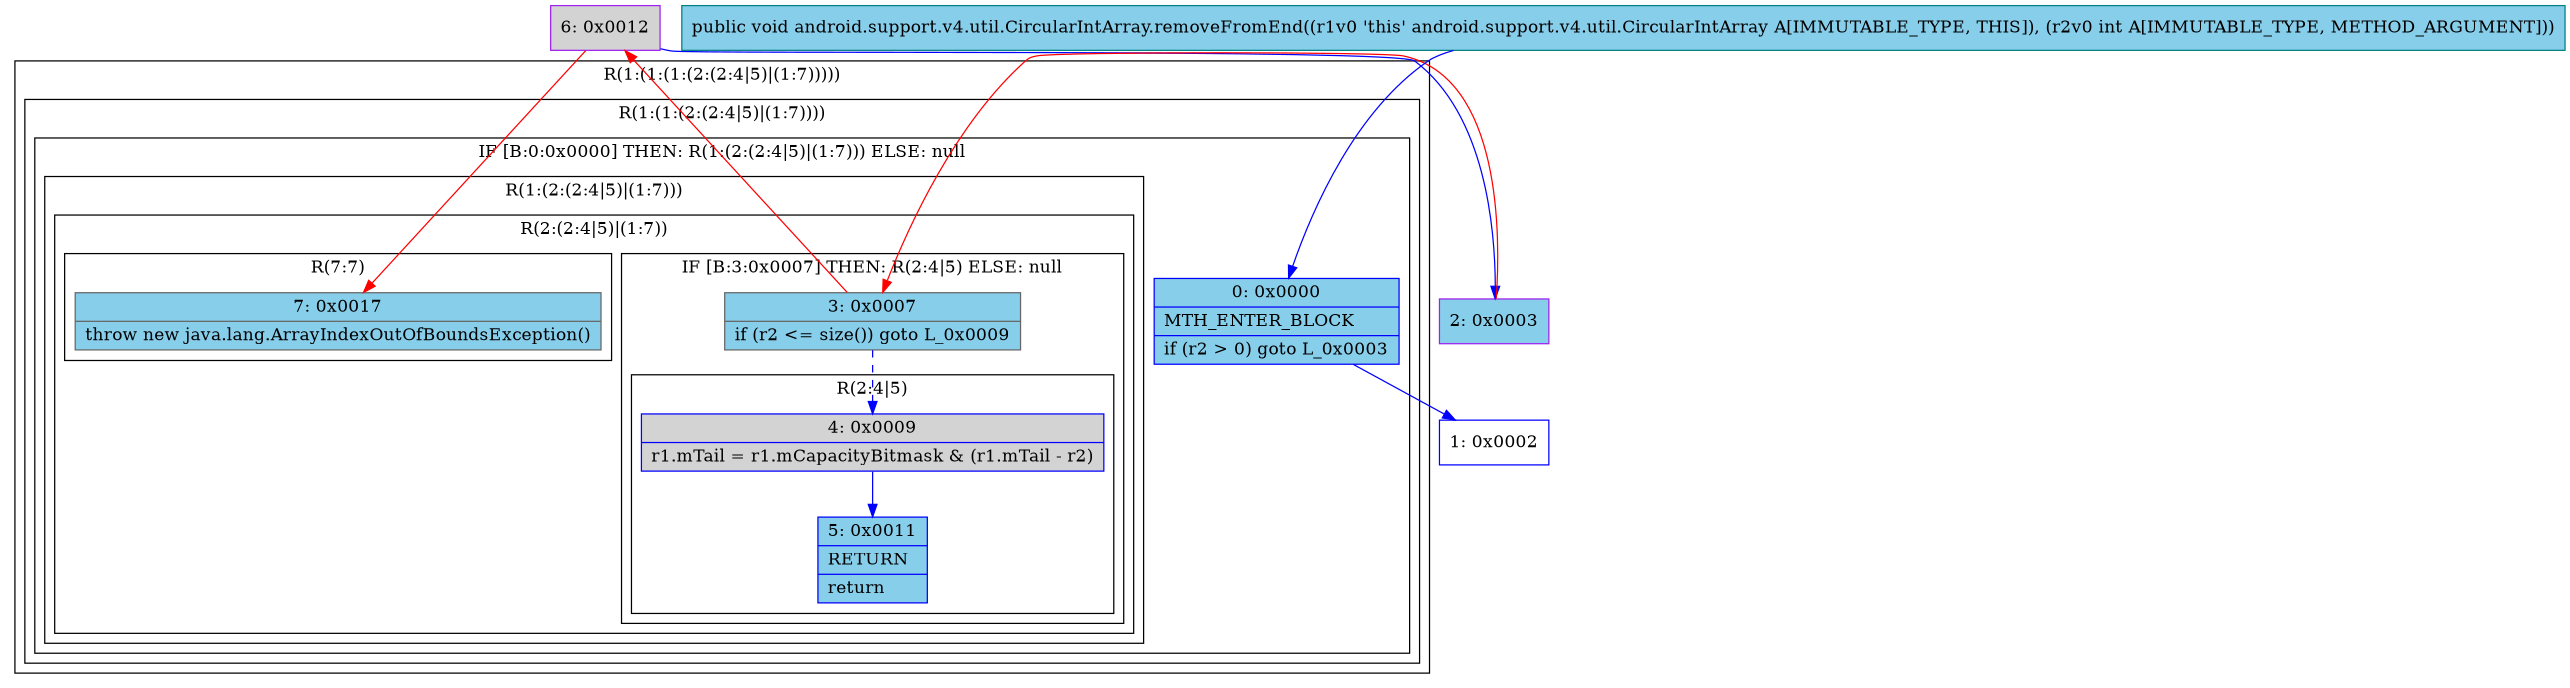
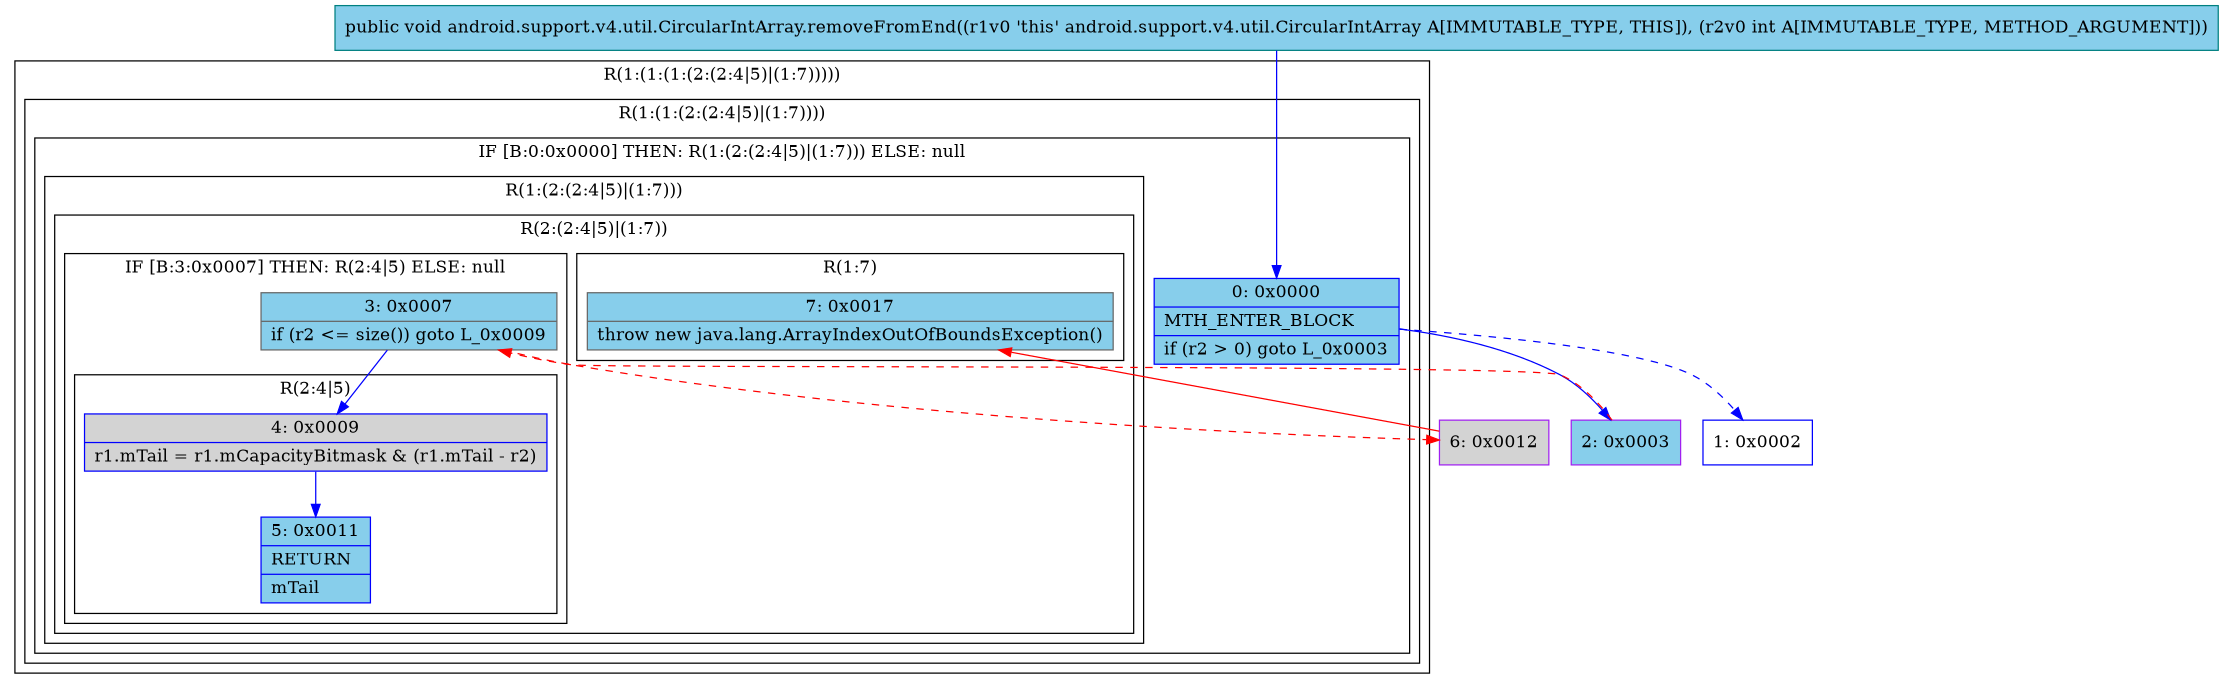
(1011, 53) -> (1508, 353)
(1447, 81) -> (1154, 368)
(751, 188) -> (963, 413)
(338, 268) -> (850, 268)
(873, 383) -> (362, 382)
(1399, 389) -> (1575, 347)
(856, 588) -> (296, 588)
